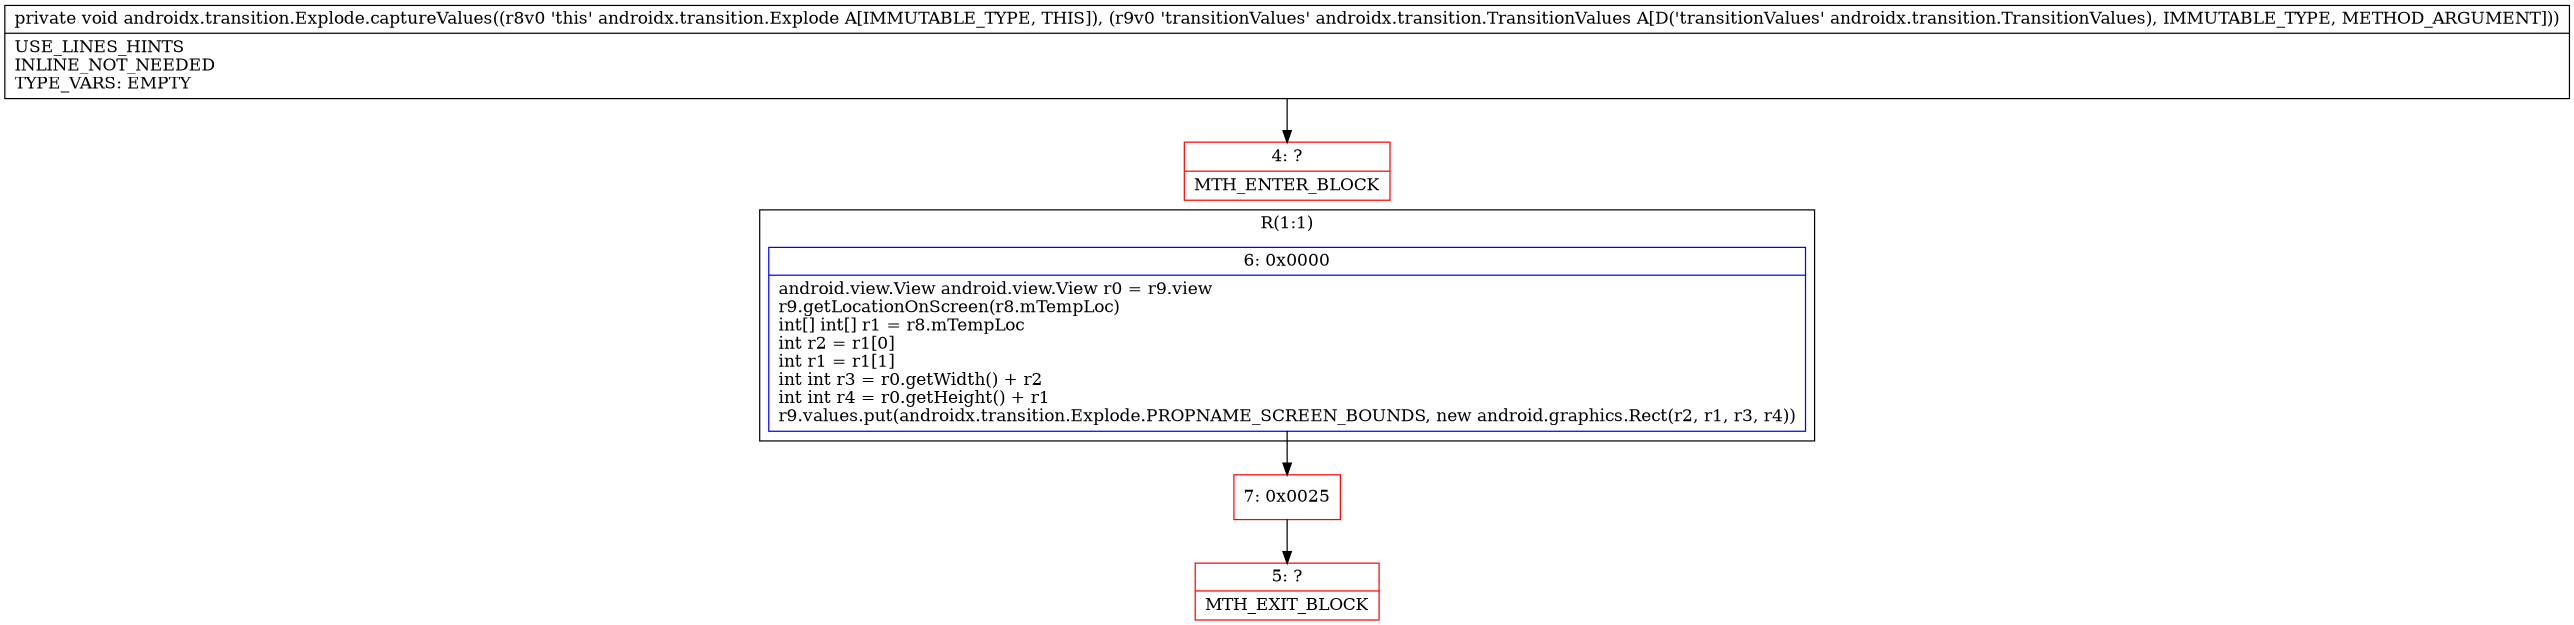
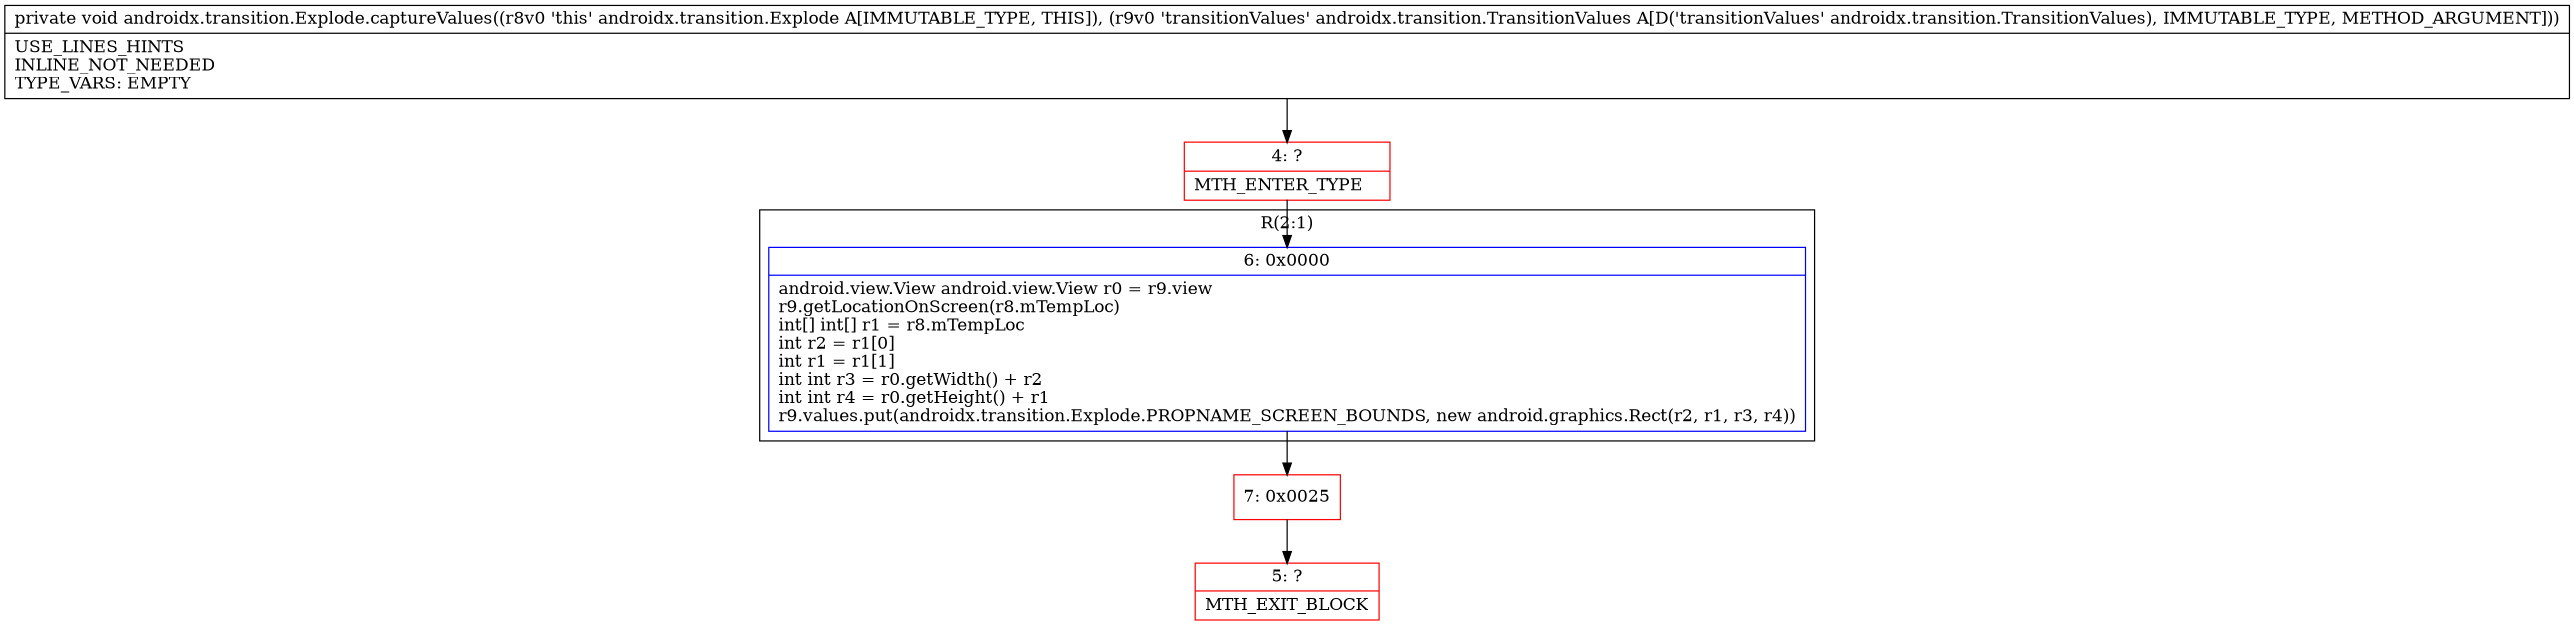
(1287, 185) -> (1279, 185)
none -> (1287, 218)
(1287, 224) -> (1287, 224)
